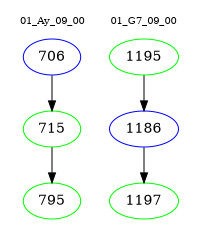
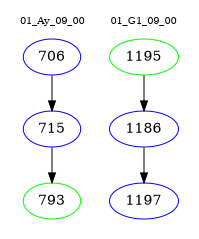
(144, 22) -> (144, 22)
(52, 129) -> (52, 129)
(52, 201) -> (52, 201)
(144, 201) -> (144, 201)
